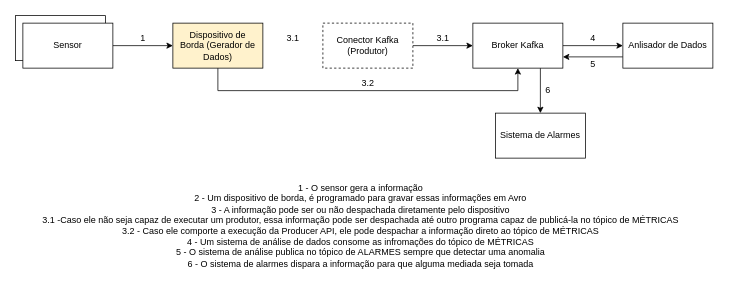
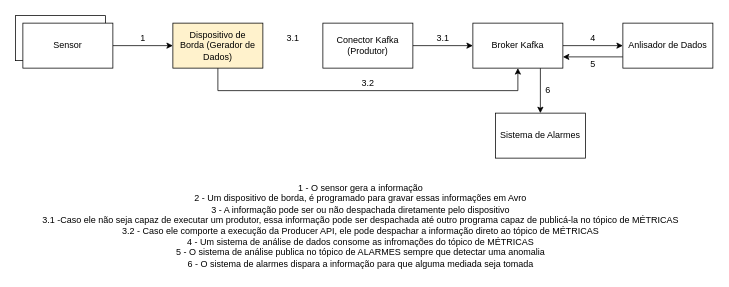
(368, 45) -> (368, 45)
